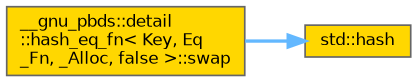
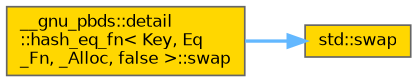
(358, 41) -> (358, 41)
